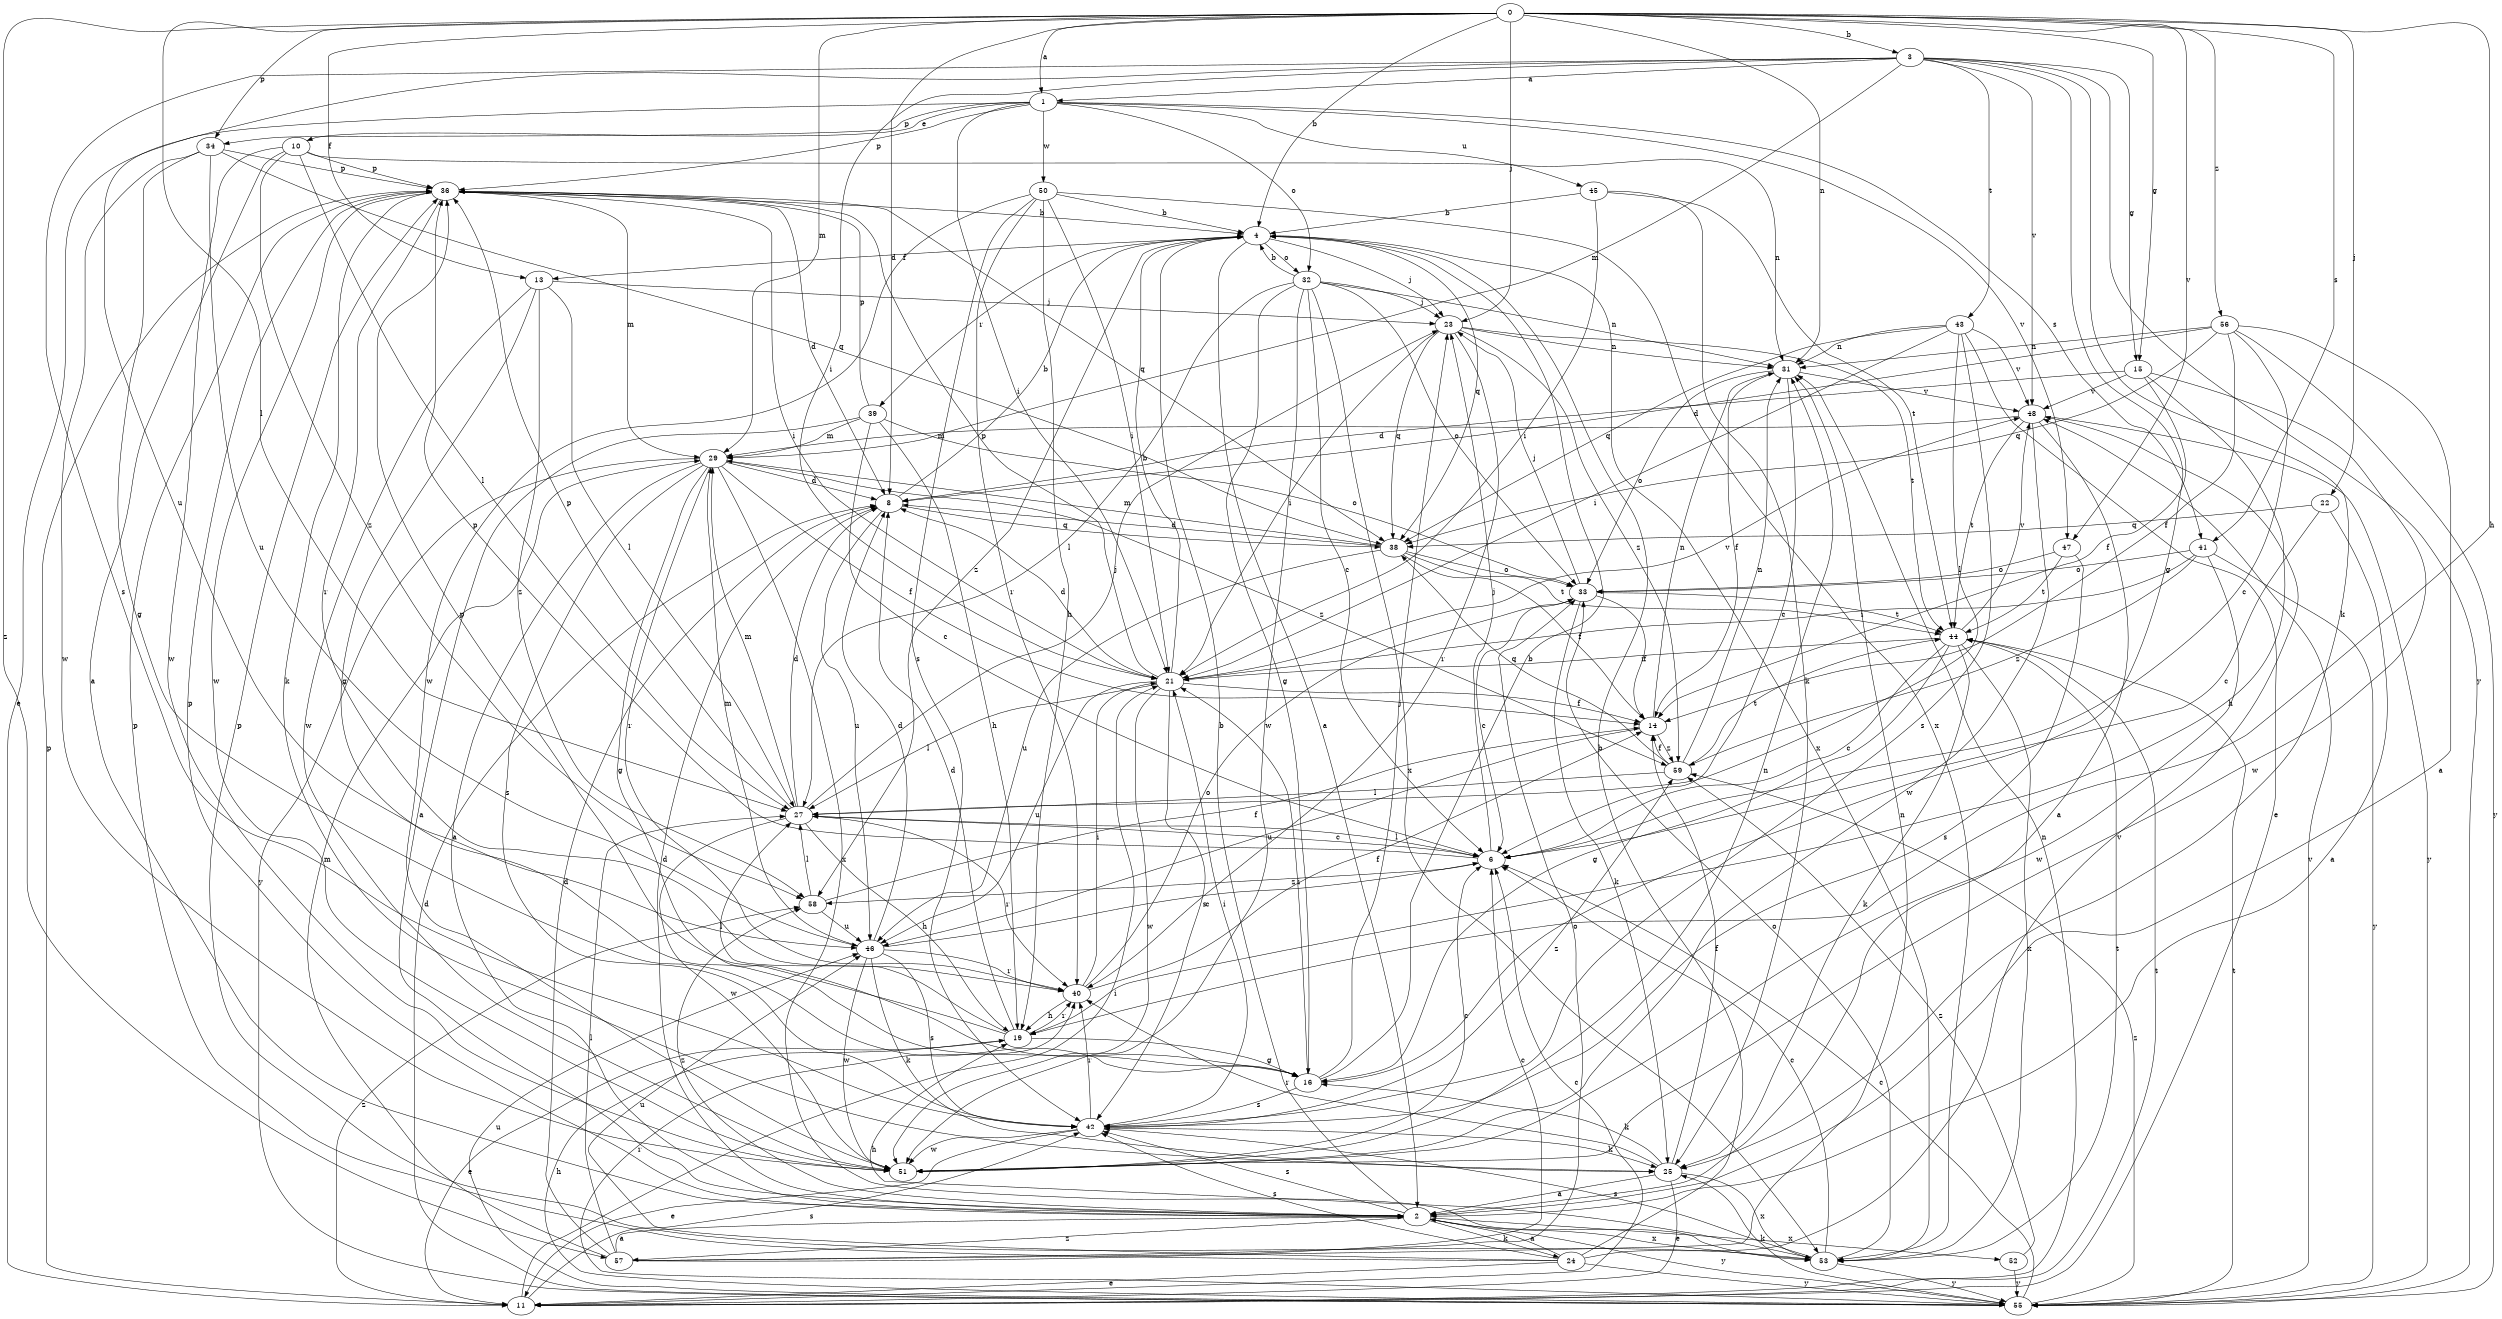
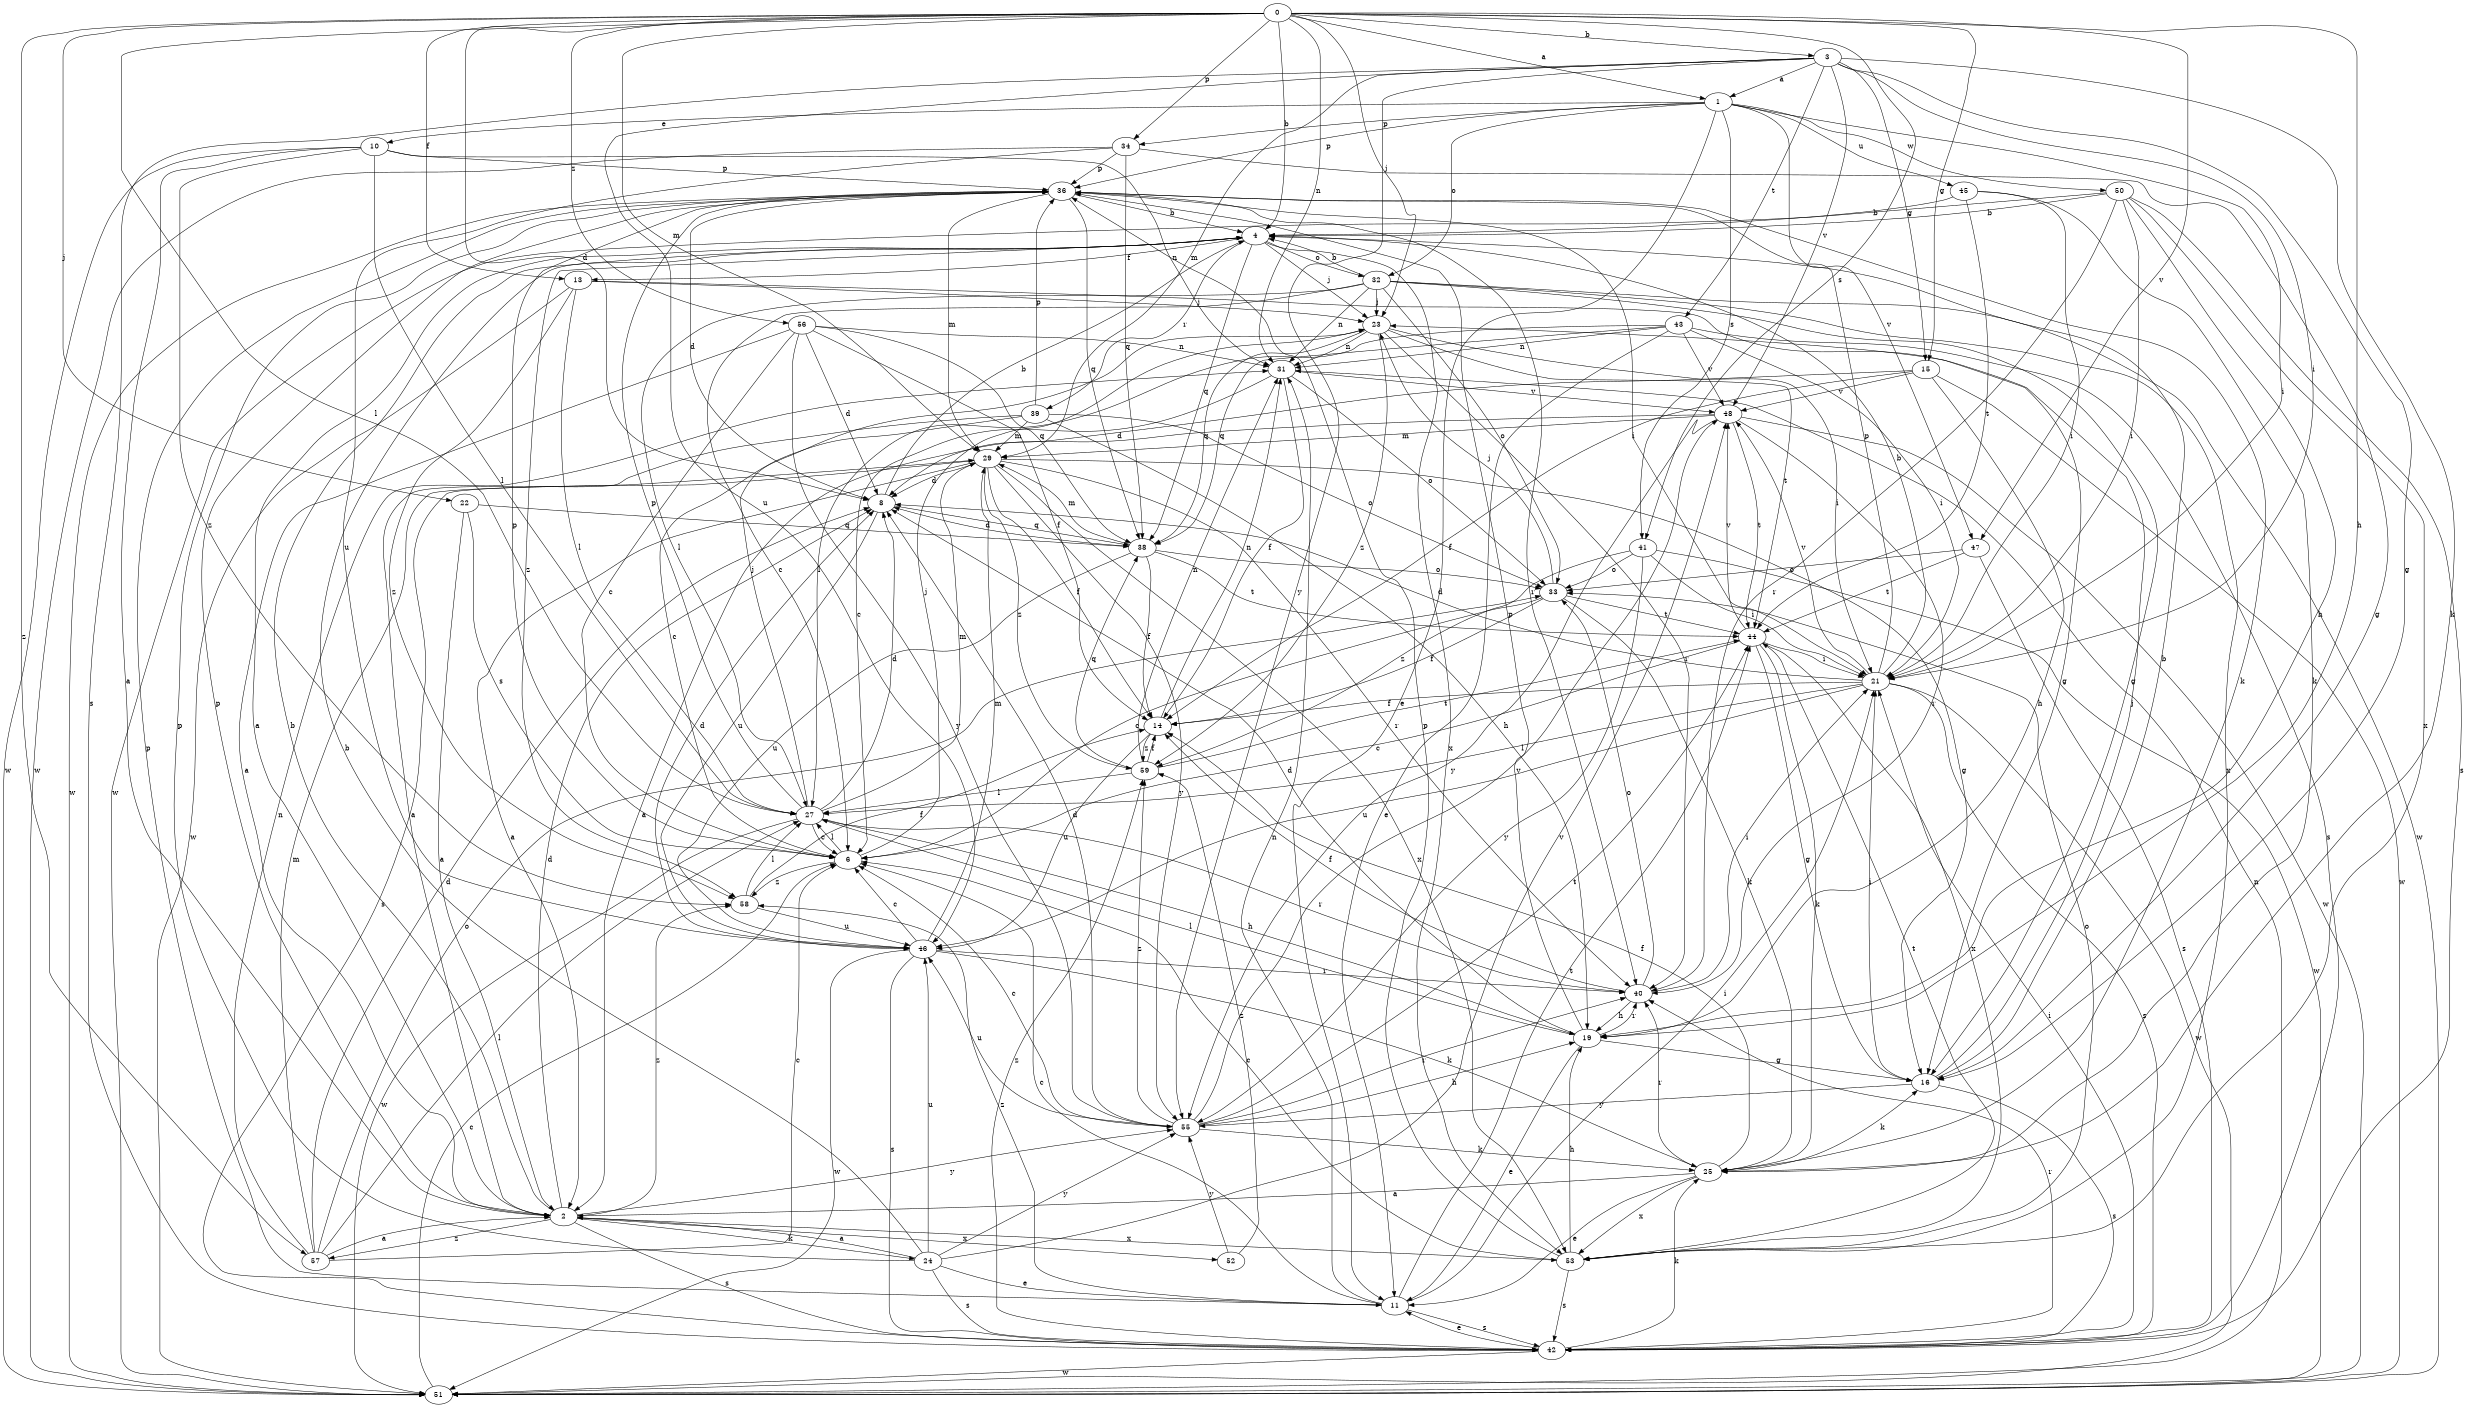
(2226, 682) -> (501, 682)
none -> (1919, 728)
(1903, 1275) -> (1558, 1105)
